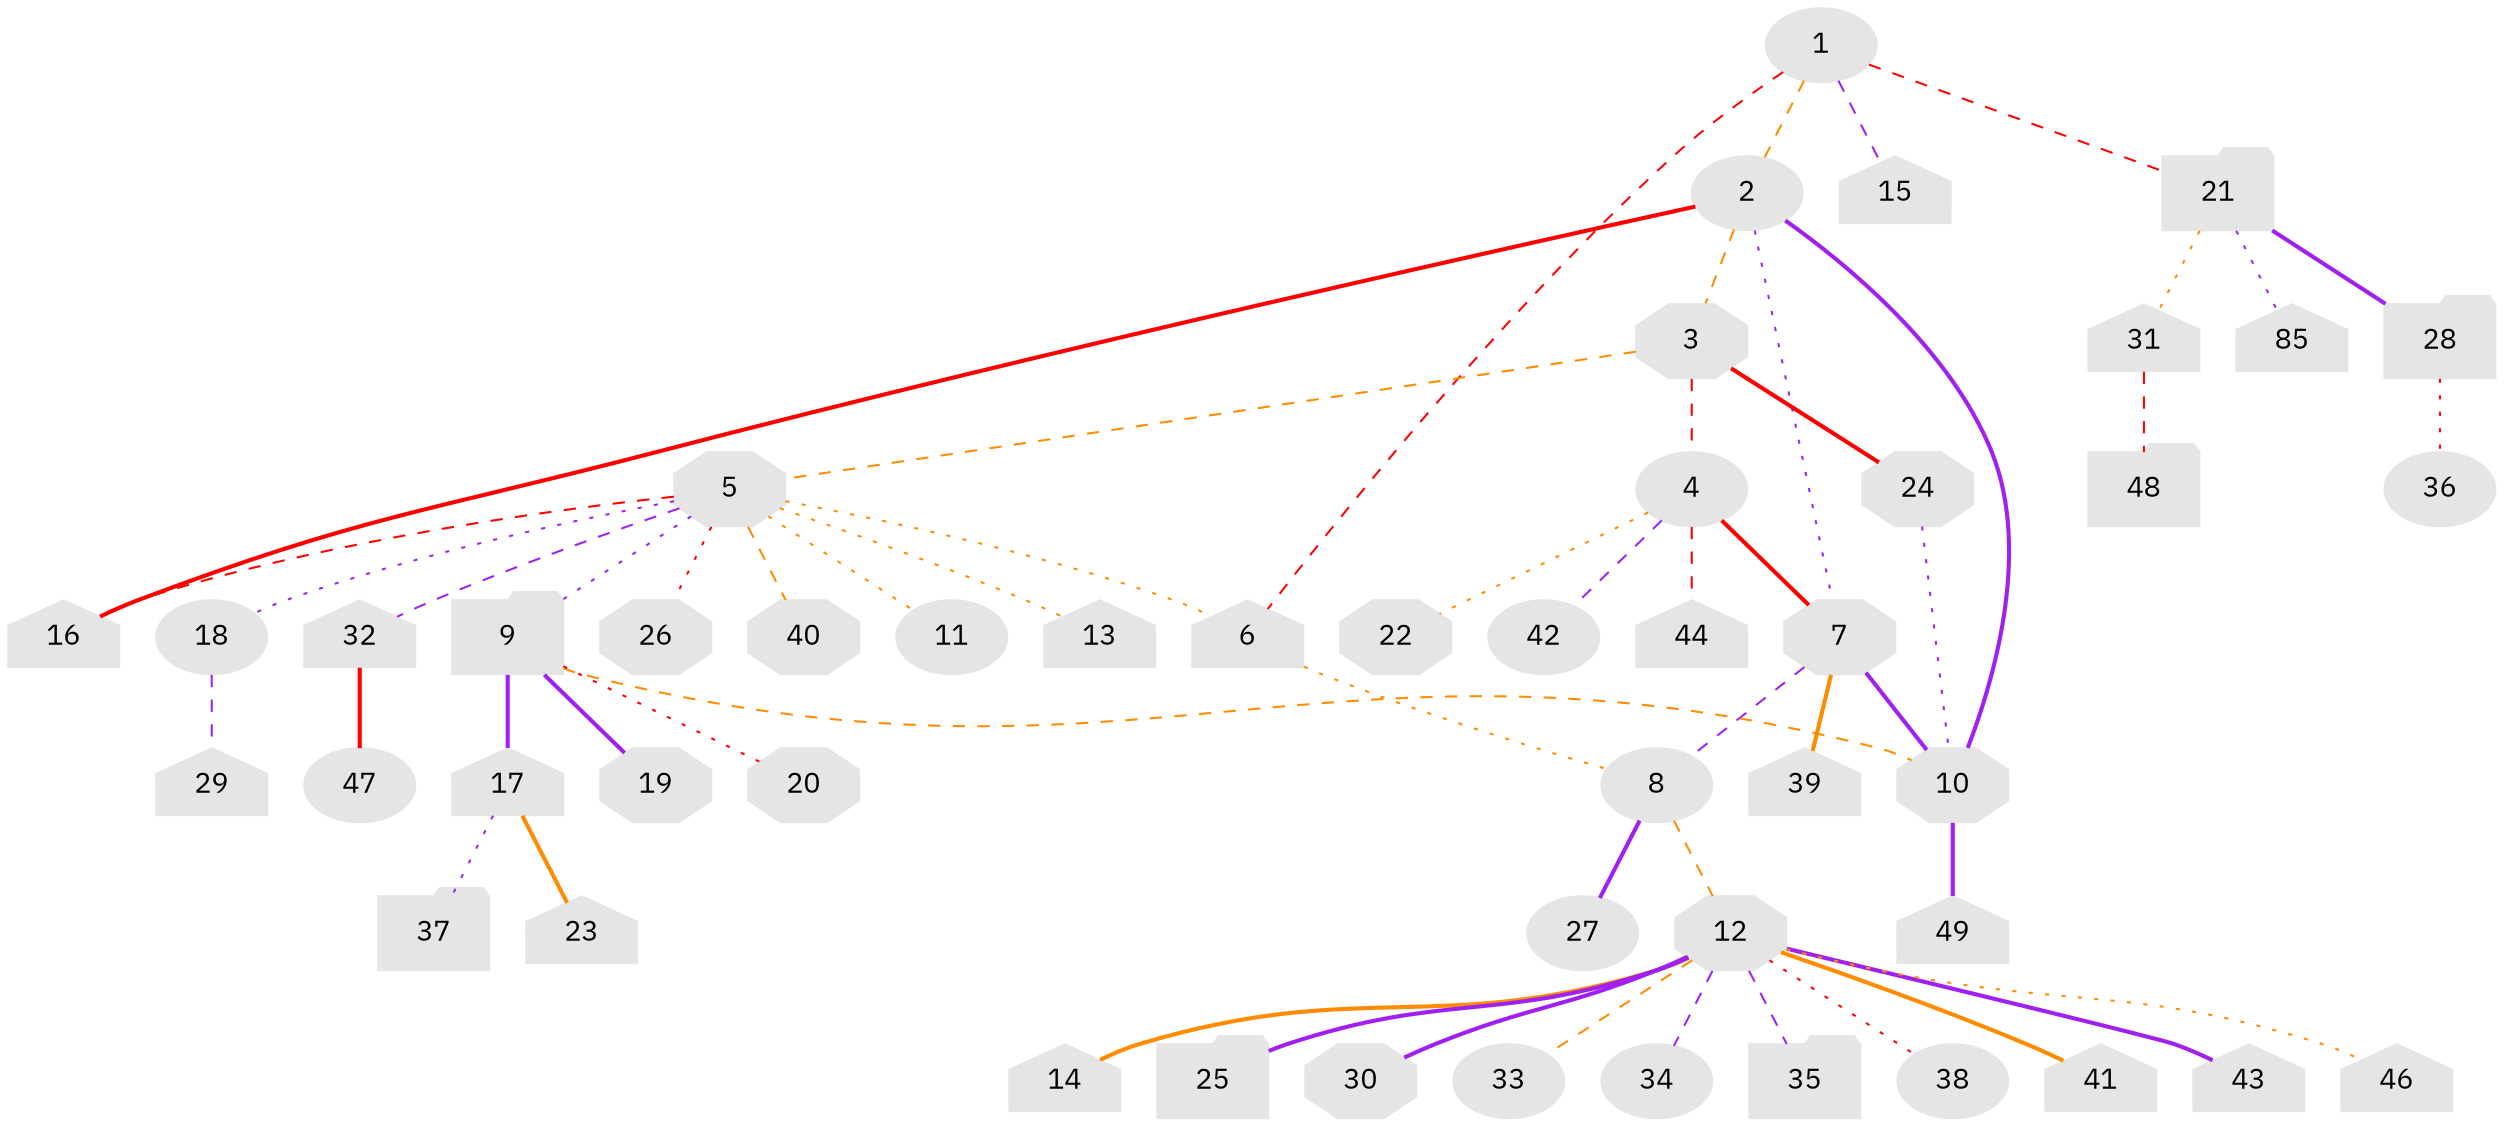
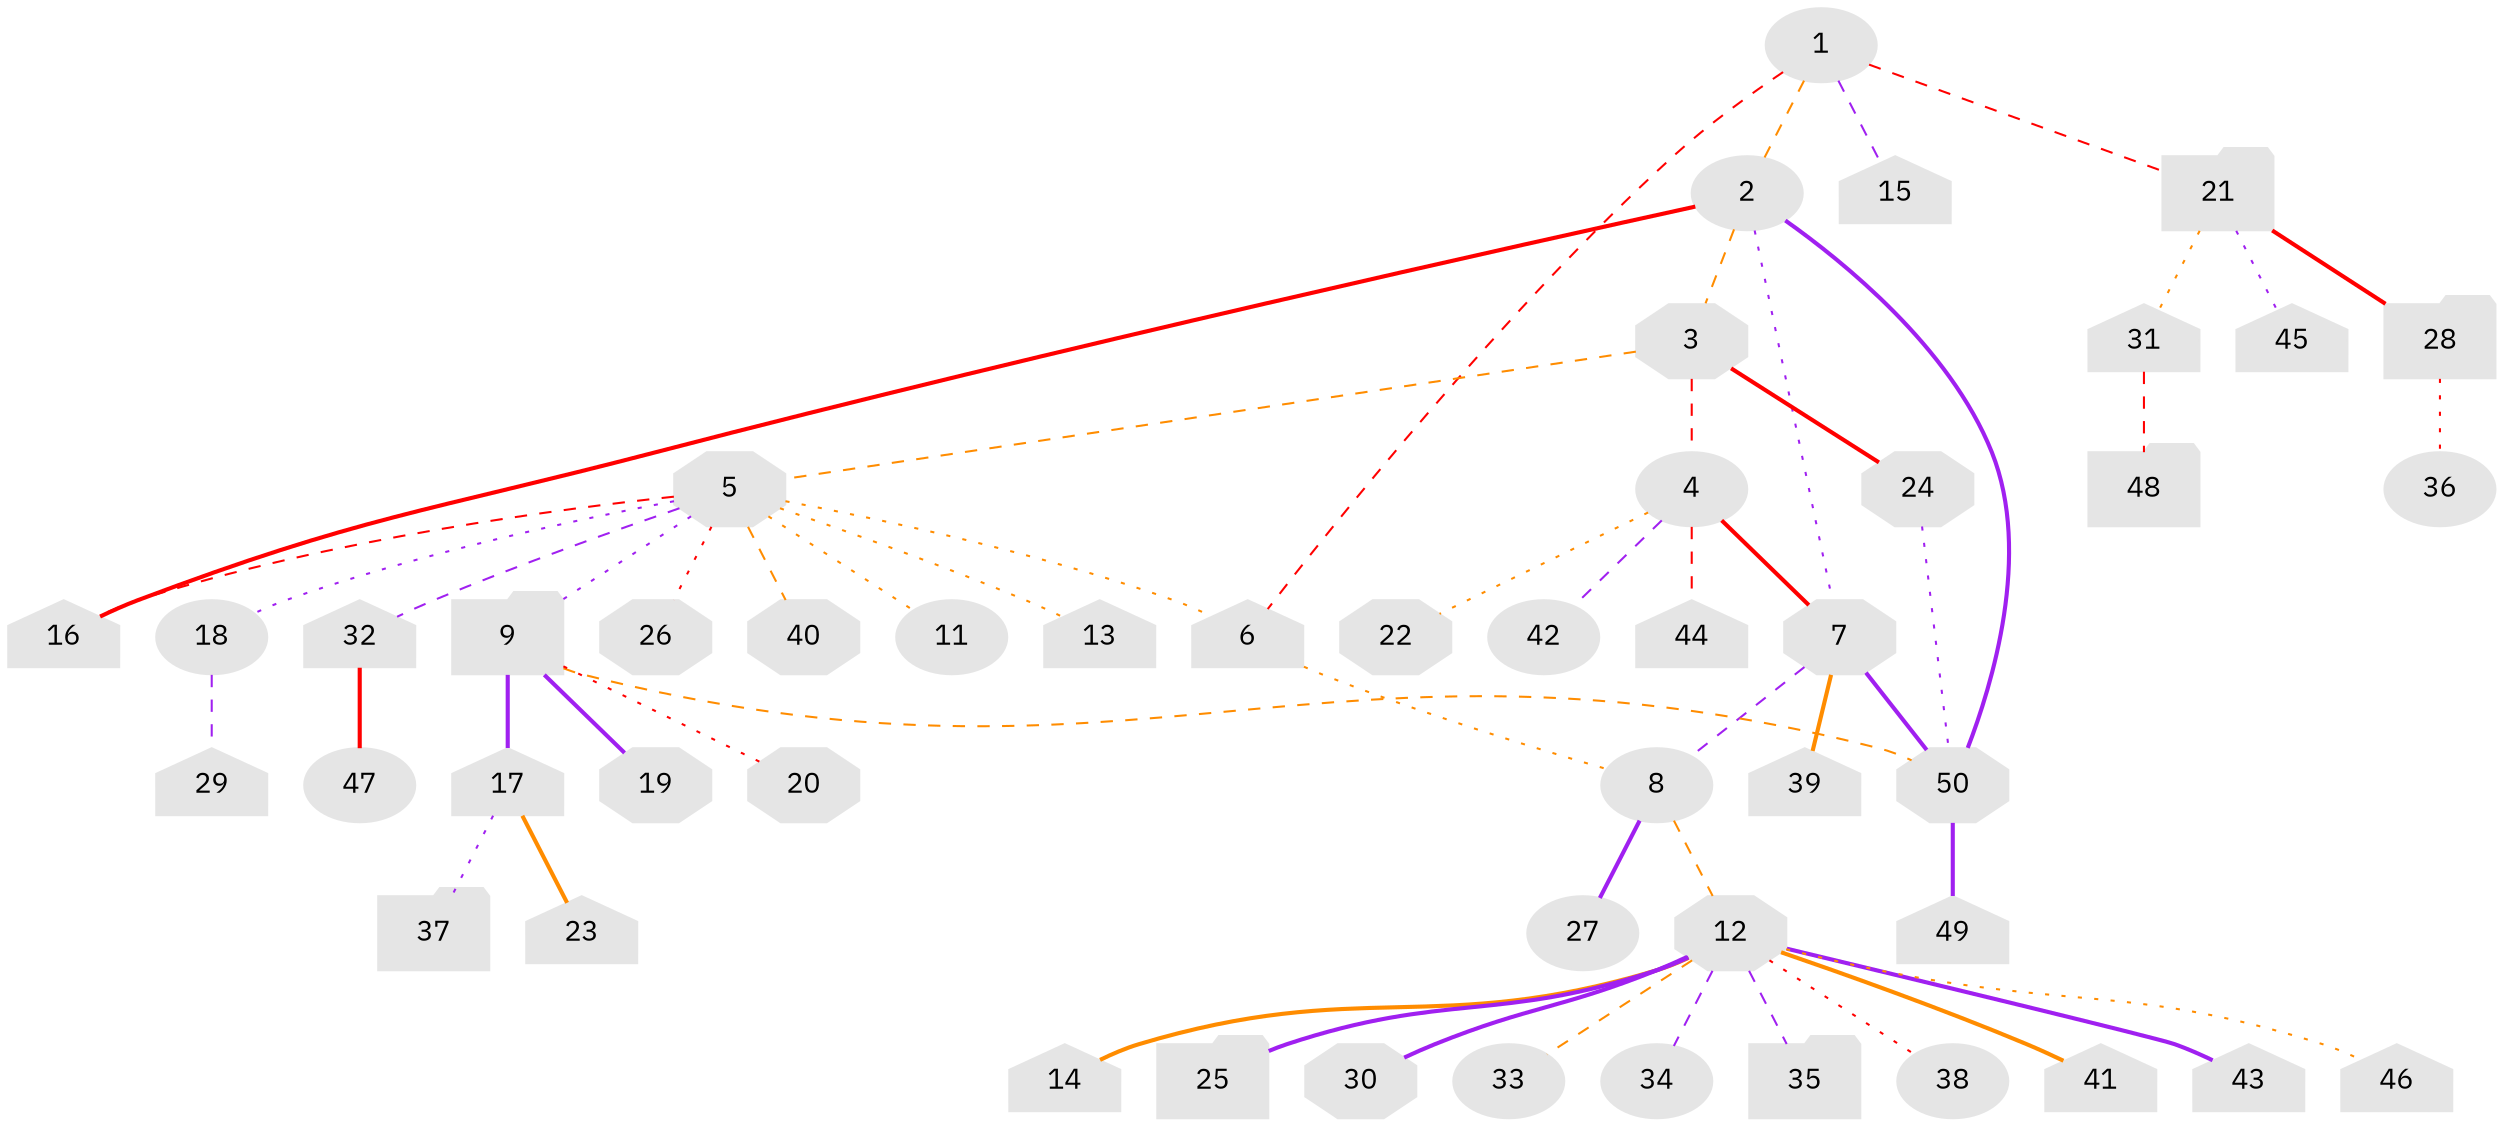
(2329, 267) -> (2329, 267)
(2292, 341) -> (2292, 341)
(1953, 785) -> (1953, 785)
